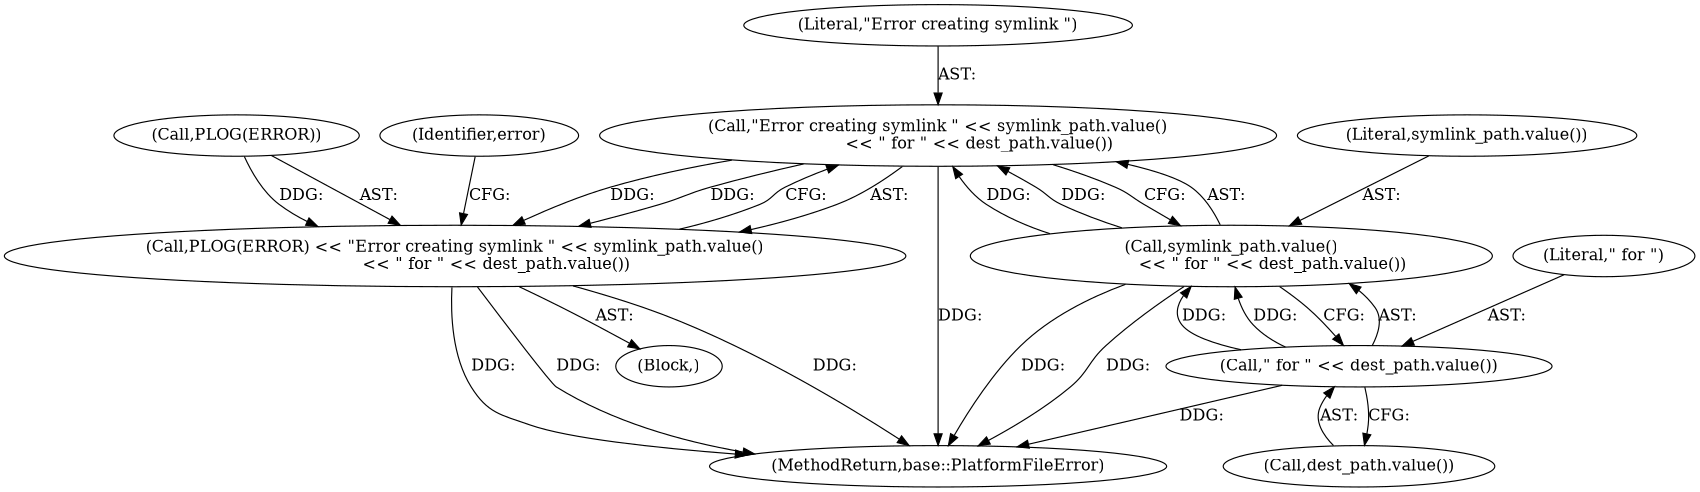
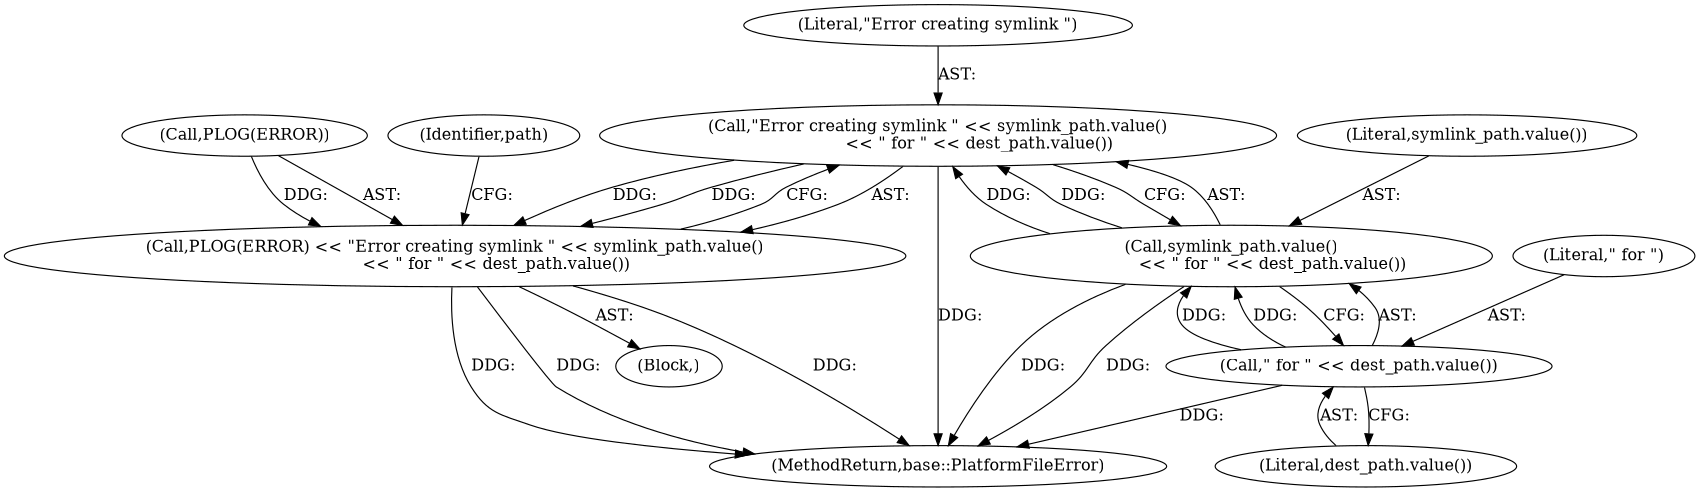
(479, 136) -> (484, 136)
(1359, 466) -> (1366, 466)
